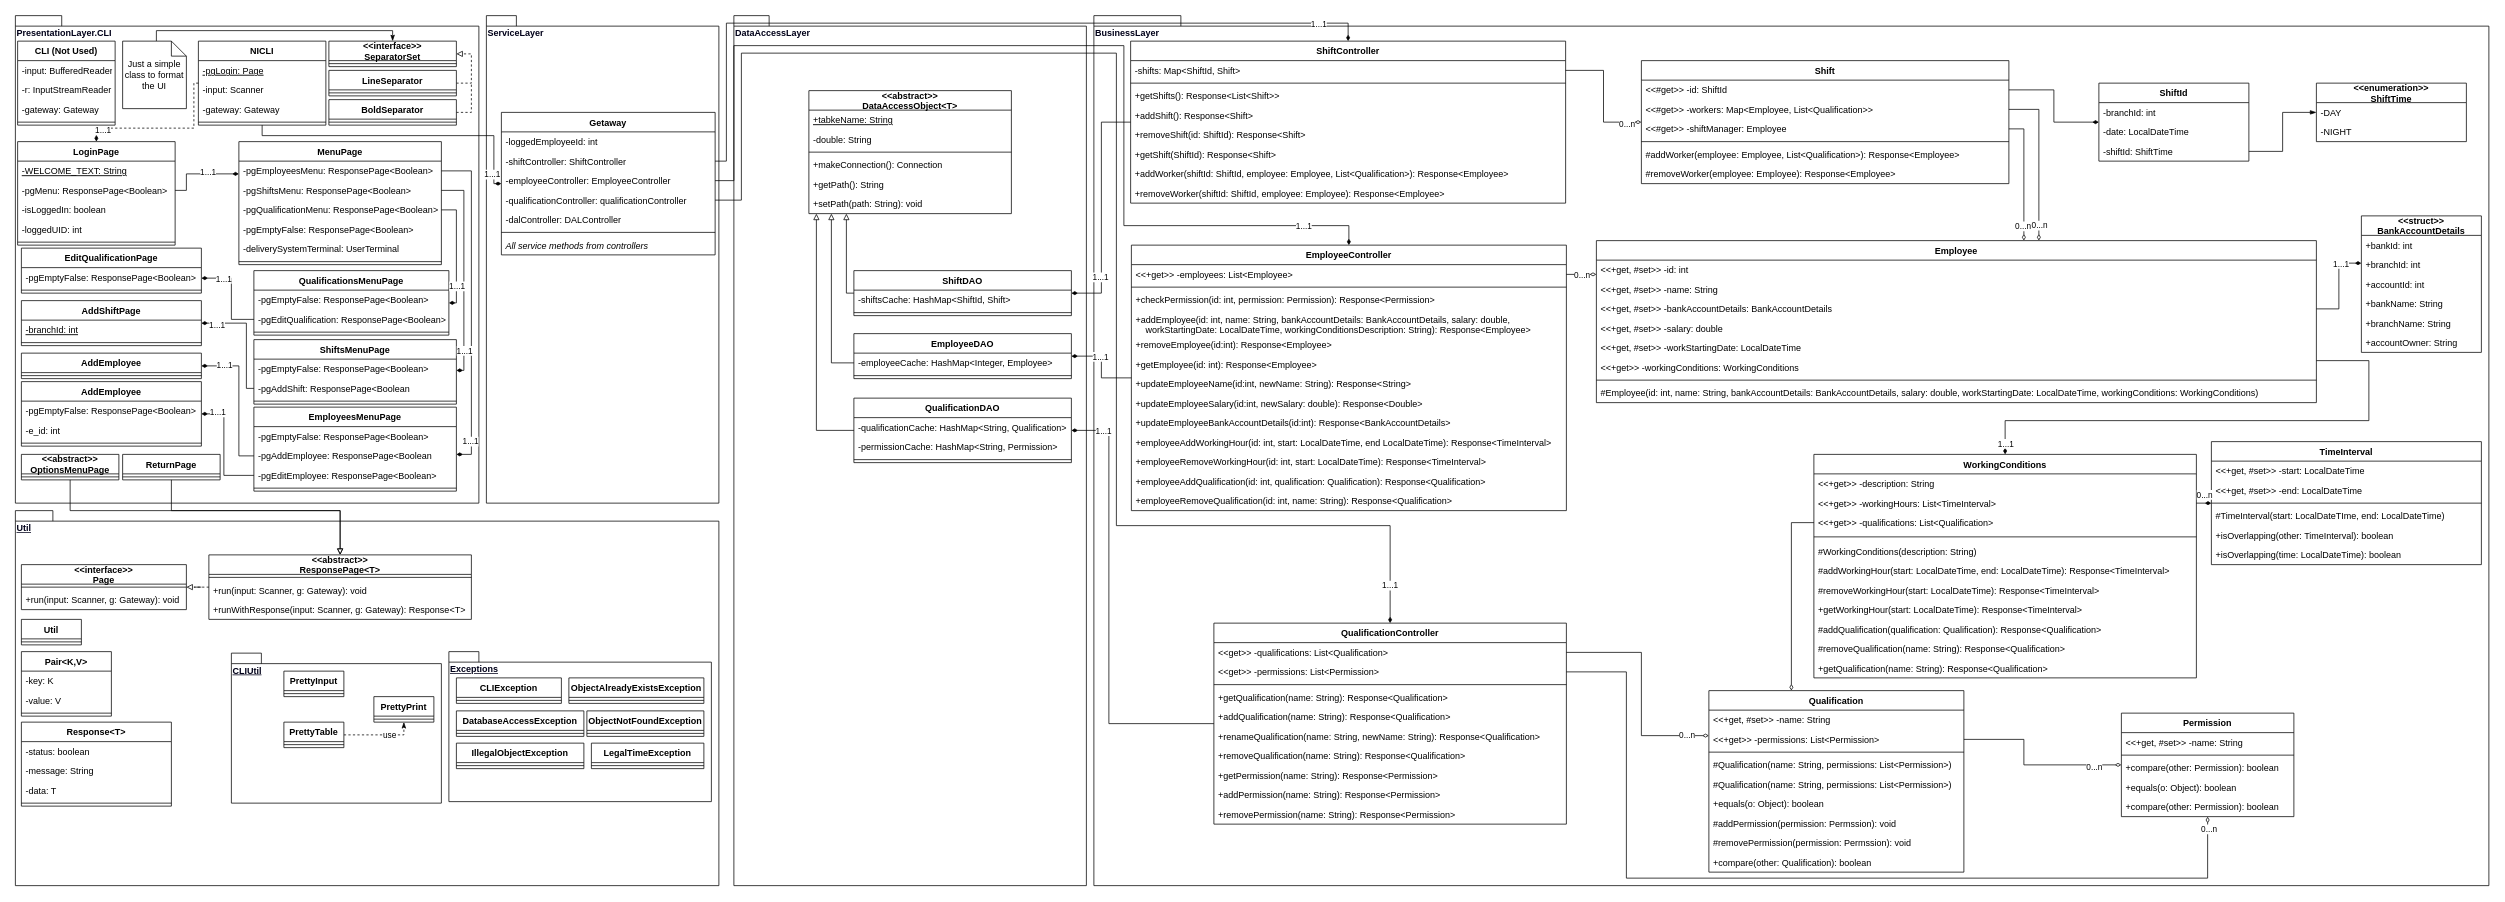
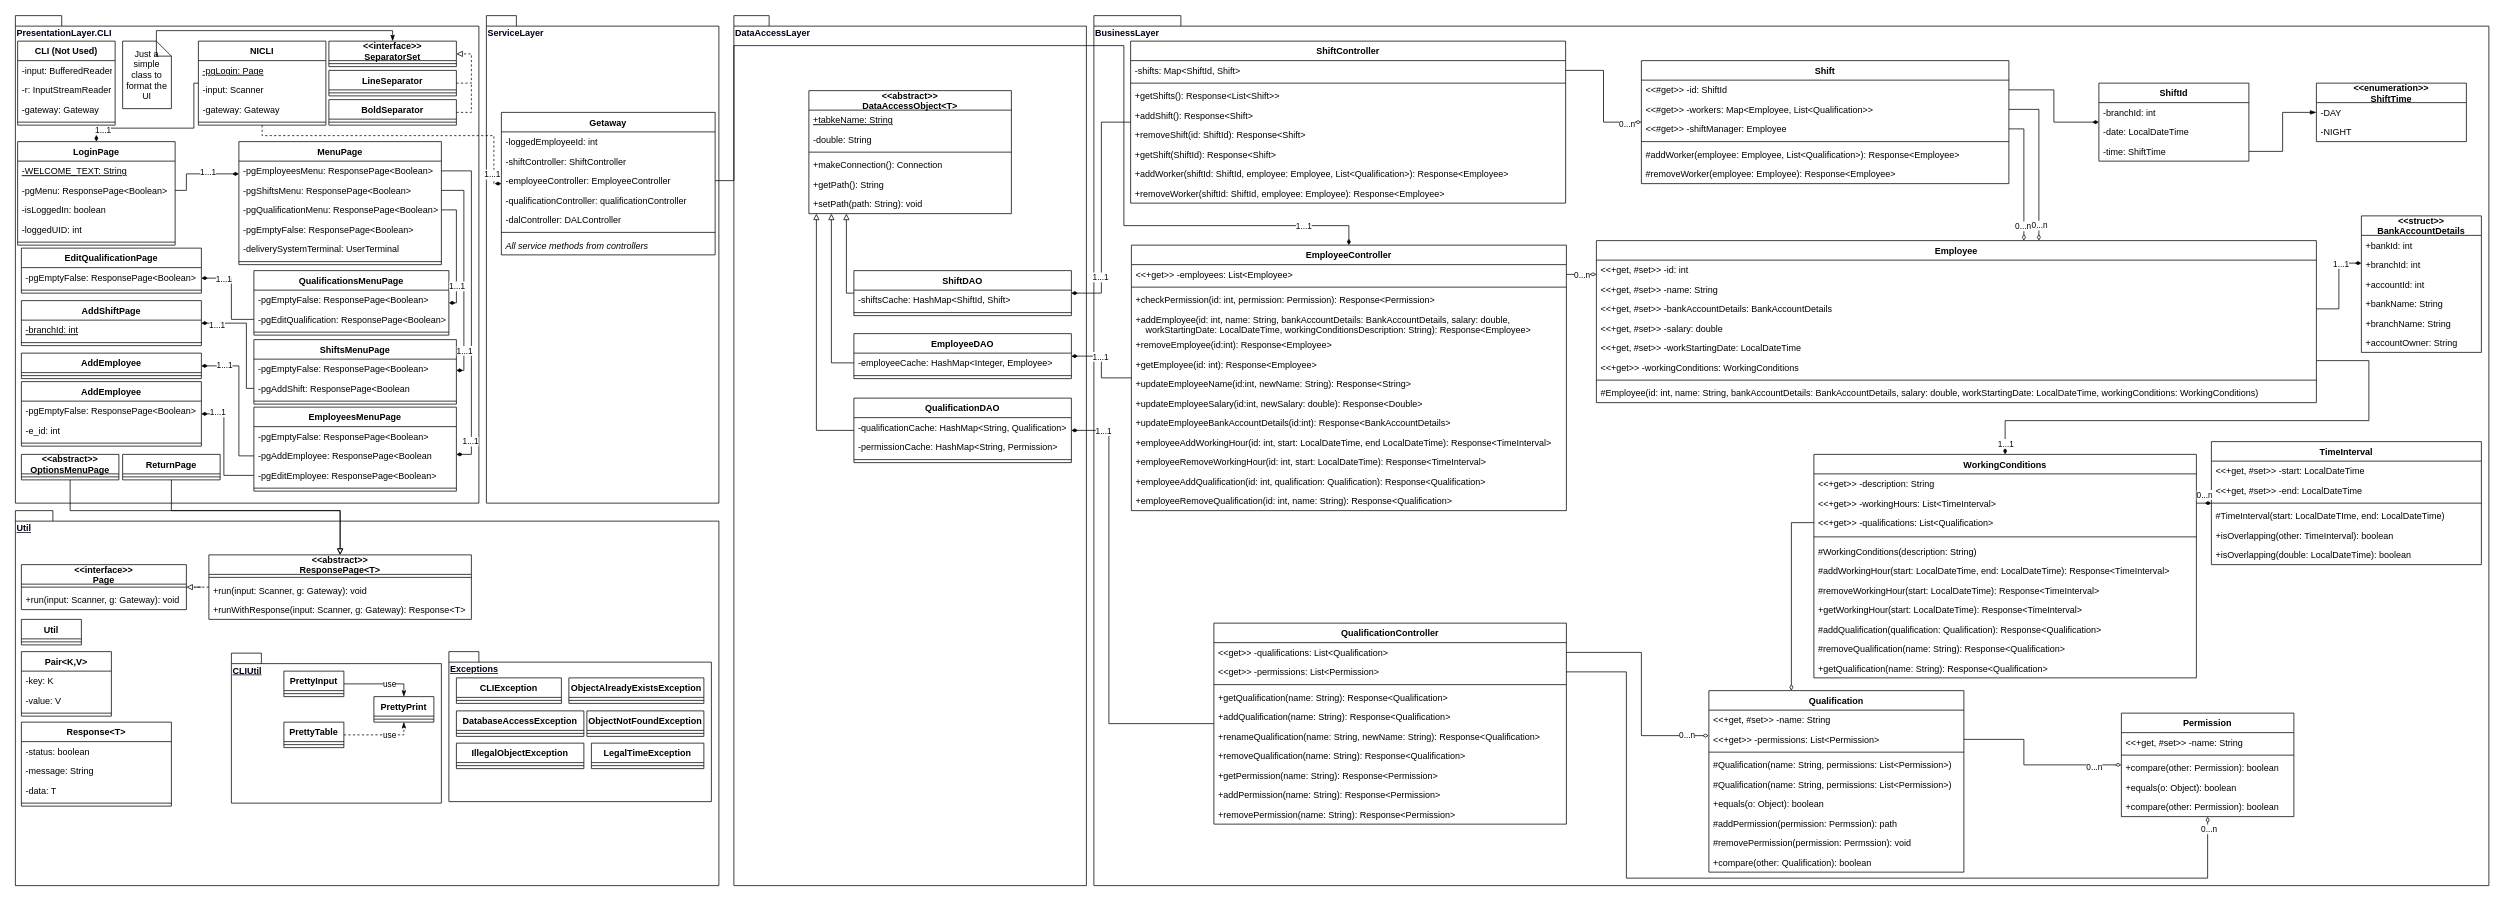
(155, 75) -> (147, 75)
(726, 92) -> none
(177, 128) -> (177, 128)
(391, 135) -> (391, 135)
(2145, 152) -> (2137, 152)
(1116, 425) -> none
(2314, 555) -> (2319, 555)
none -> (396, 684)
(1810, 824) -> (1811, 824)
